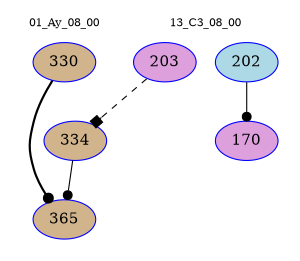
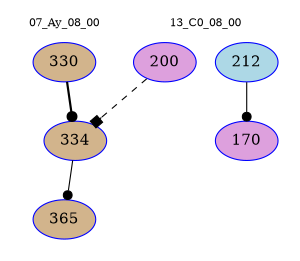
(64, 23) -> (64, 23)
(206, 23) -> (206, 23)
(165, 62) -> (165, 62)
(247, 62) -> (247, 62)
(30, 137) -> (69, 97)
